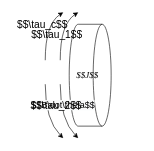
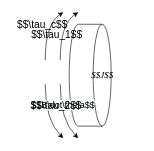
(87, 75) -> (102, 75)
